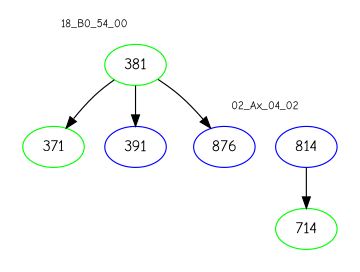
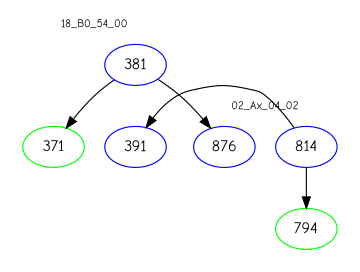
(136, 65) -> (136, 65)
(136, 100) -> (226, 86)
(306, 229) -> (306, 229)
